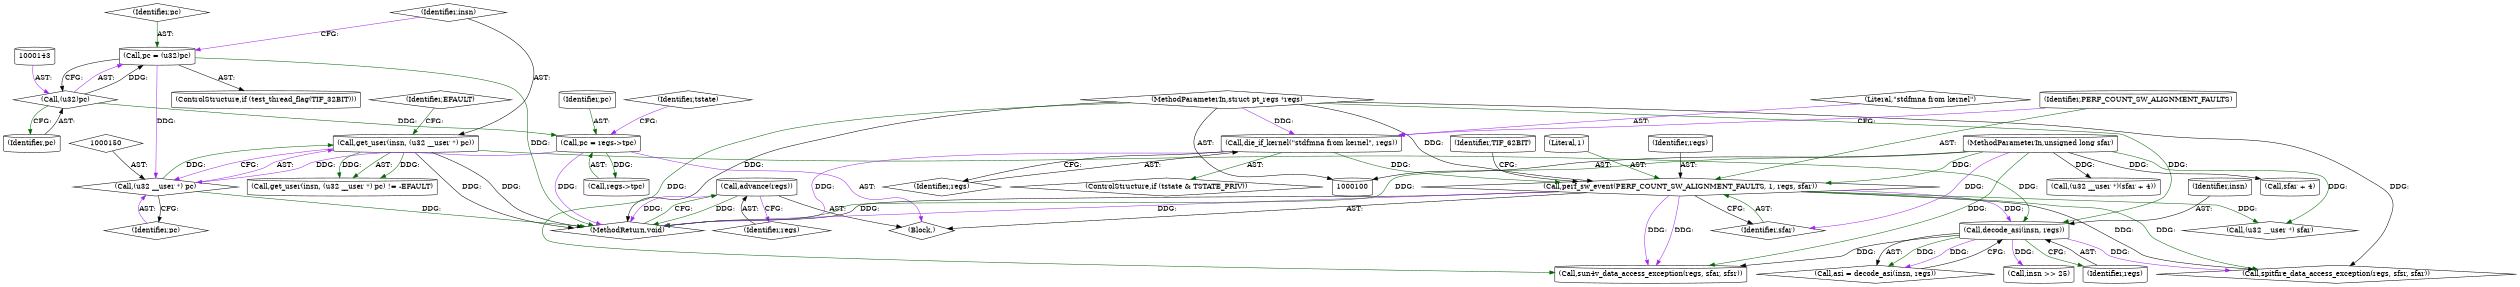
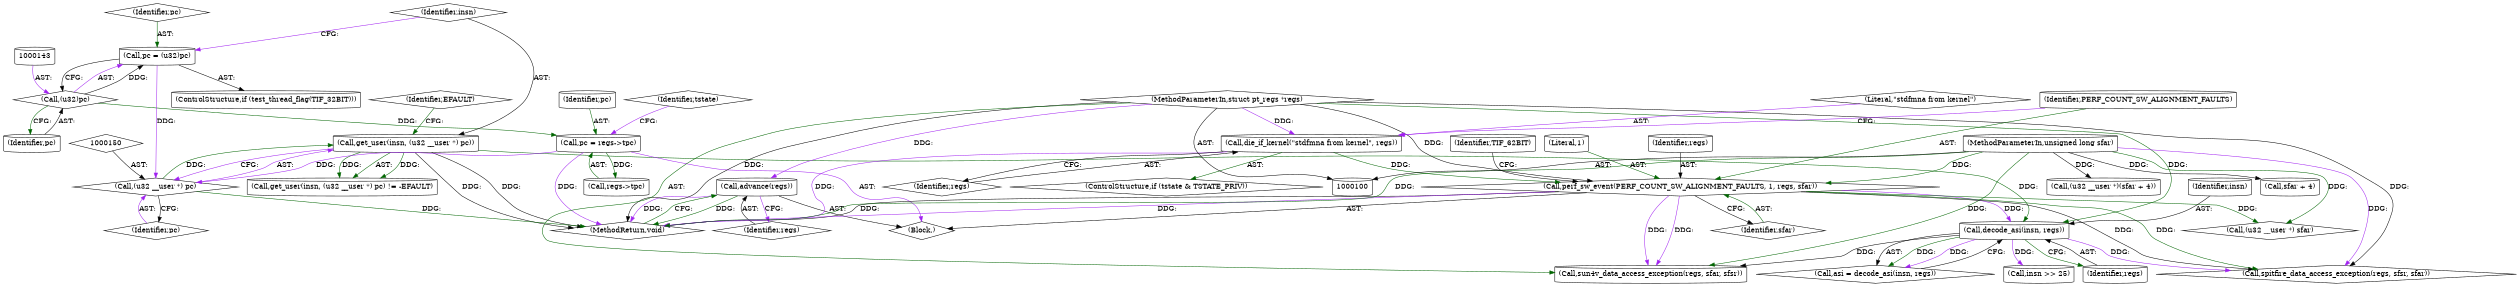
(438, 73) -> none
none -> (961, 127)
(678, 187) -> (678, 187)
(1919, 206) -> (2283, 162)
